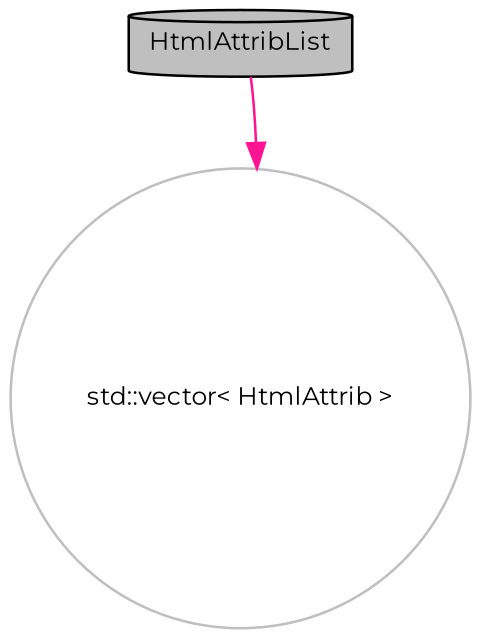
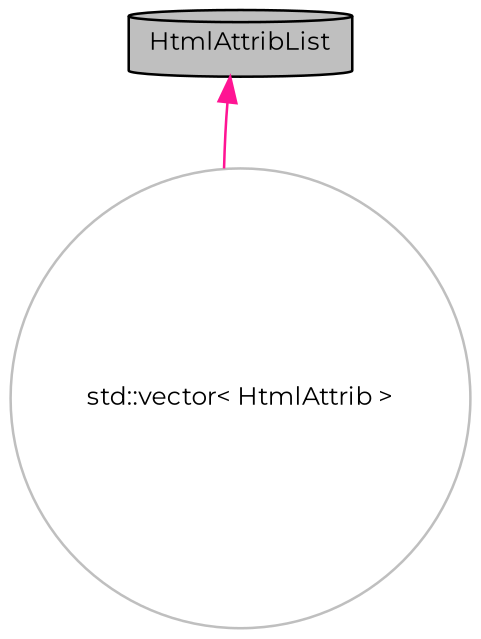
(254, 110) -> (225, 135)
